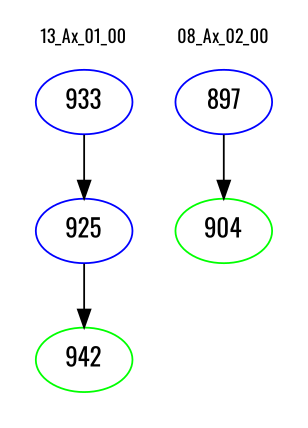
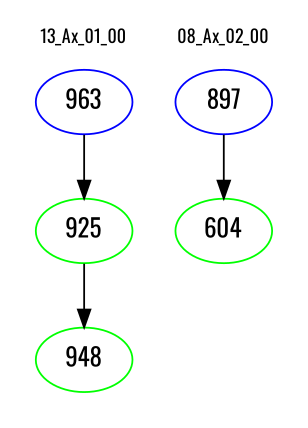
(84, 102) -> (84, 102)
(84, 231) -> (84, 231)
(224, 231) -> (224, 231)
(84, 360) -> (84, 360)
